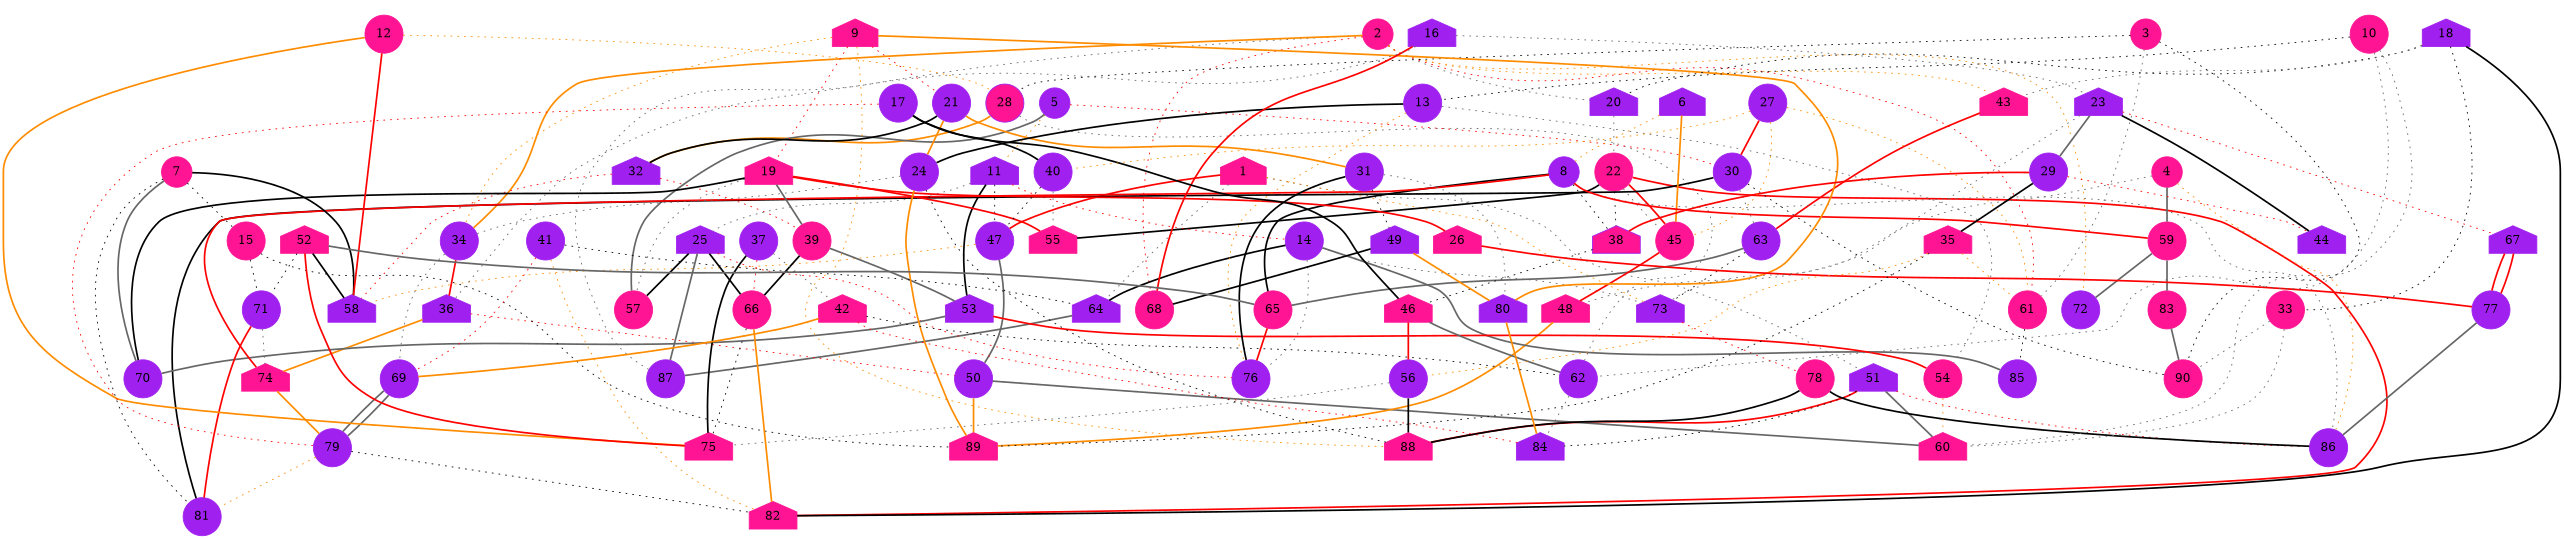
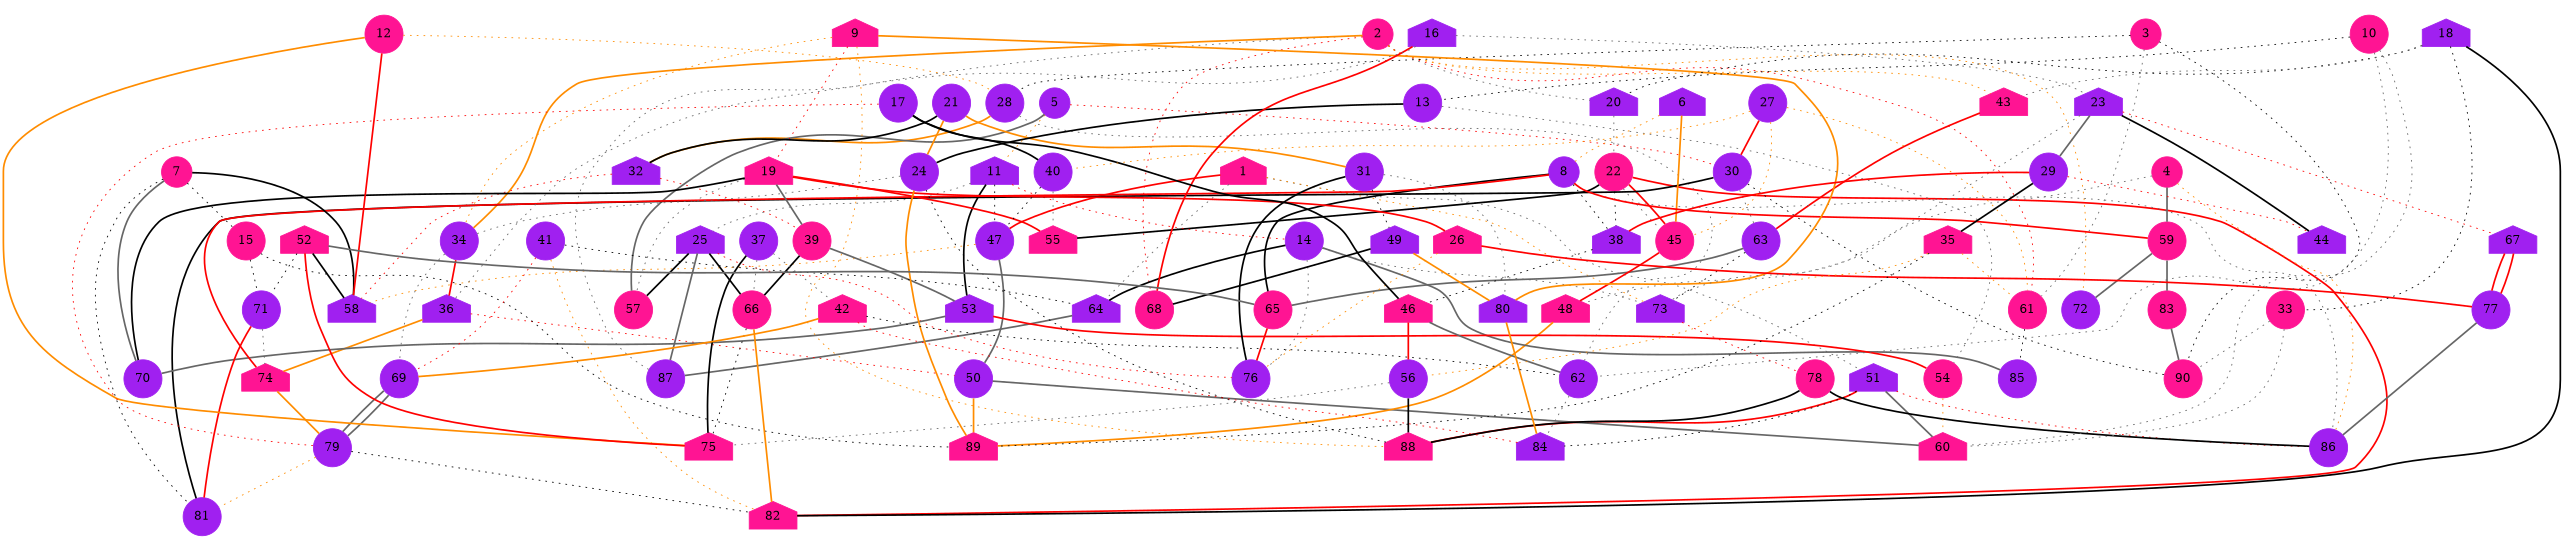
(904, 69) -> none
(1005, 103) -> (1005, 103)
(1254, 207) -> (1351, 308)
(1616, 241) -> (1616, 241)
(755, 278) -> (755, 278)
